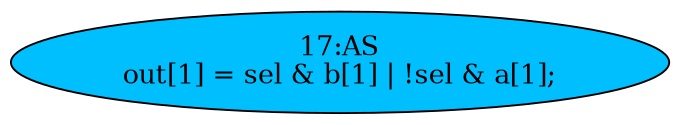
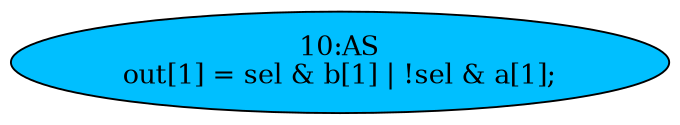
(340, 62) -> (340, 62)
